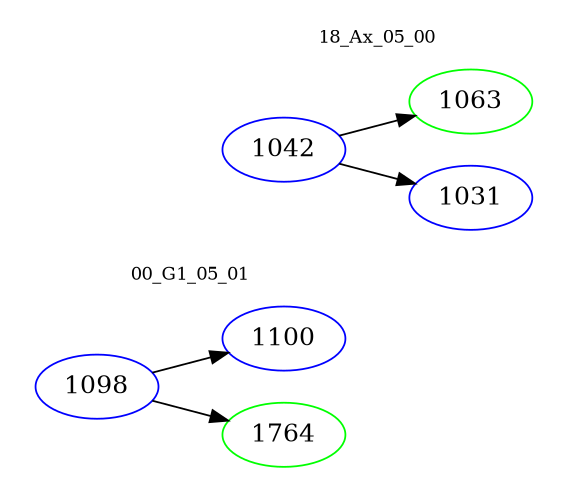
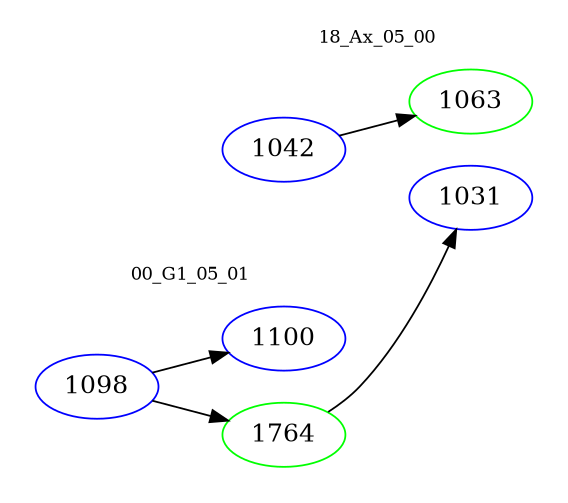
(368, 171) -> (399, 337)
